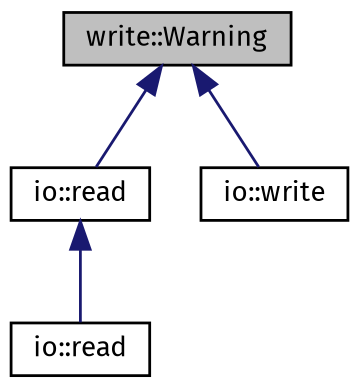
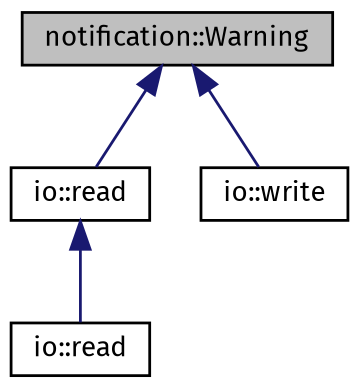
(177, 39) -> (177, 39)
